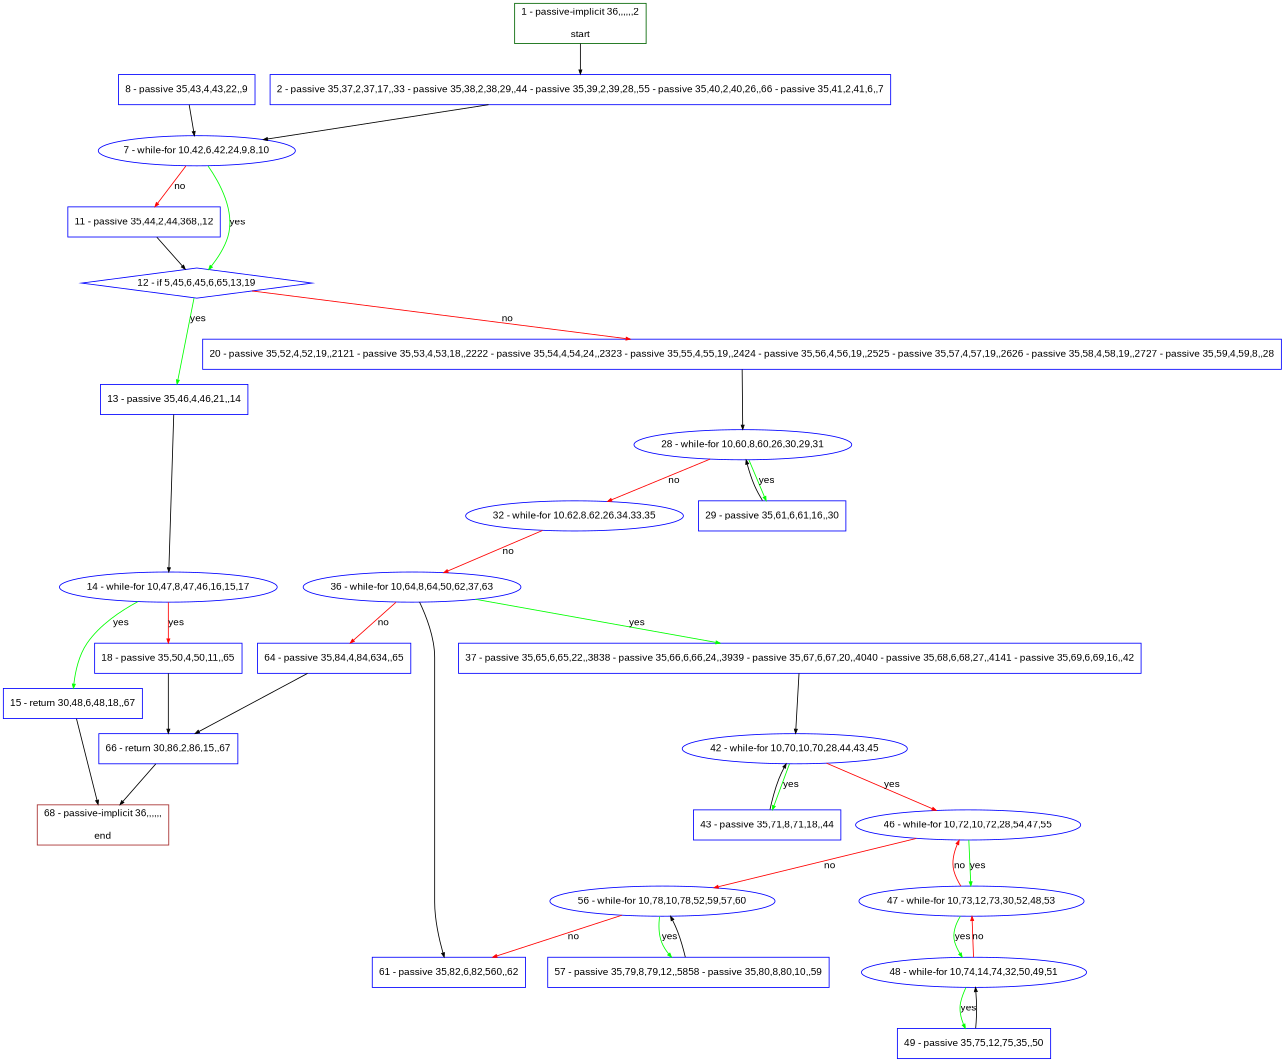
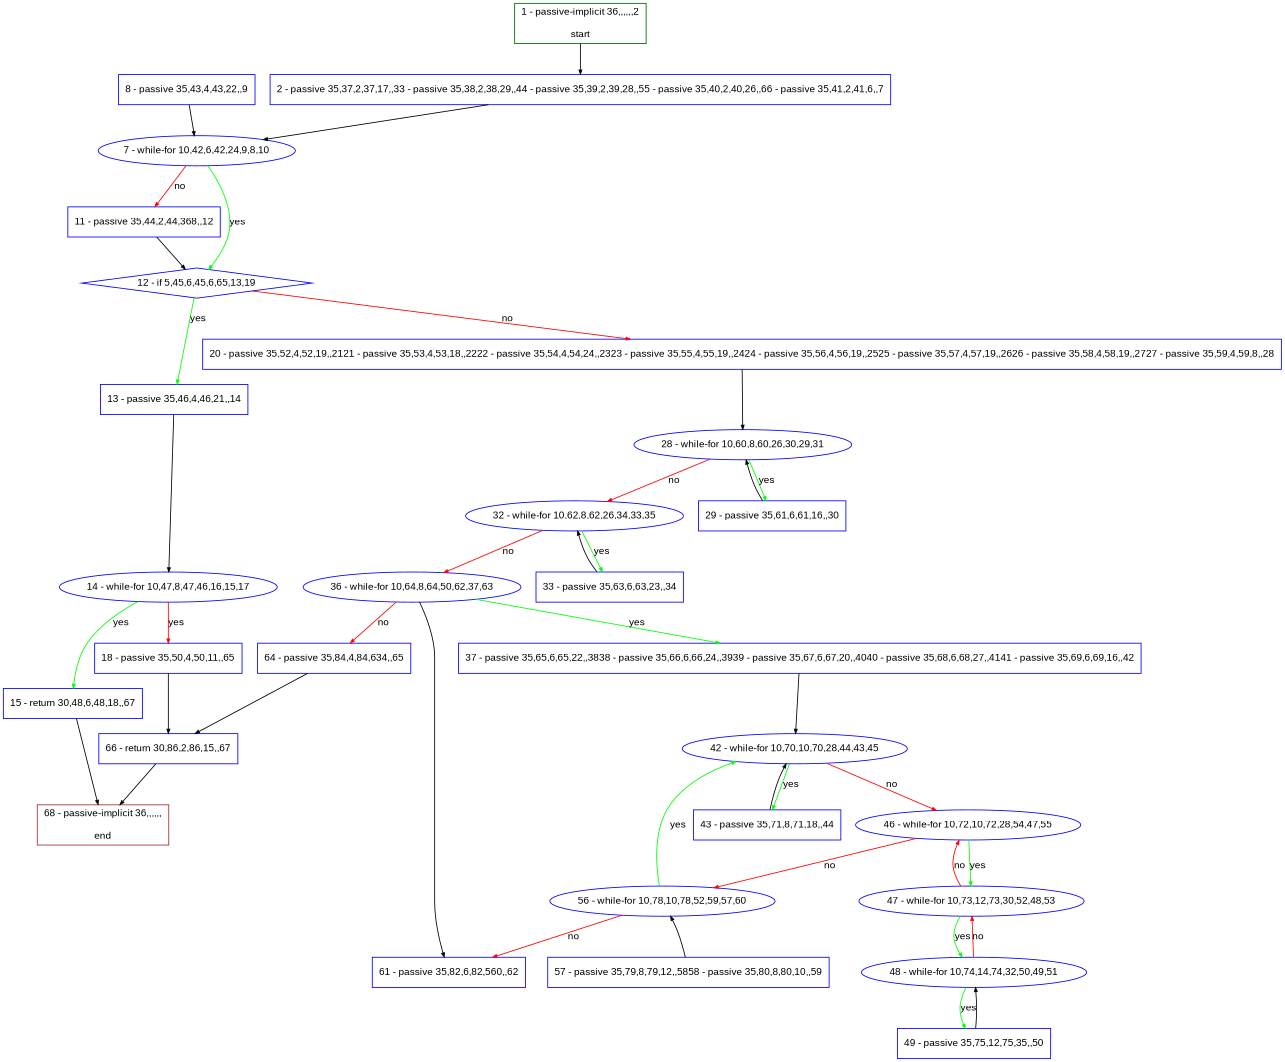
none -> (610, 587)
(892, 784) -> (892, 784)
(660, 936) -> (668, 808)
